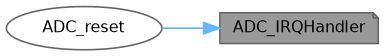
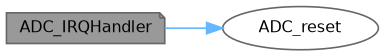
(183, 28) -> (186, 28)
